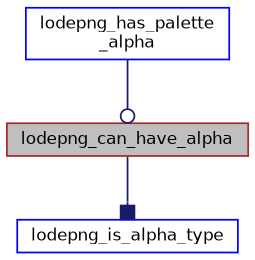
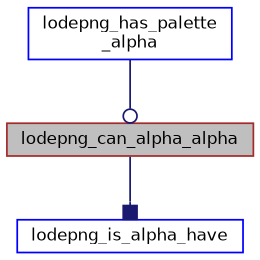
(128, 140) -> (130, 140)
(128, 236) -> (130, 236)
